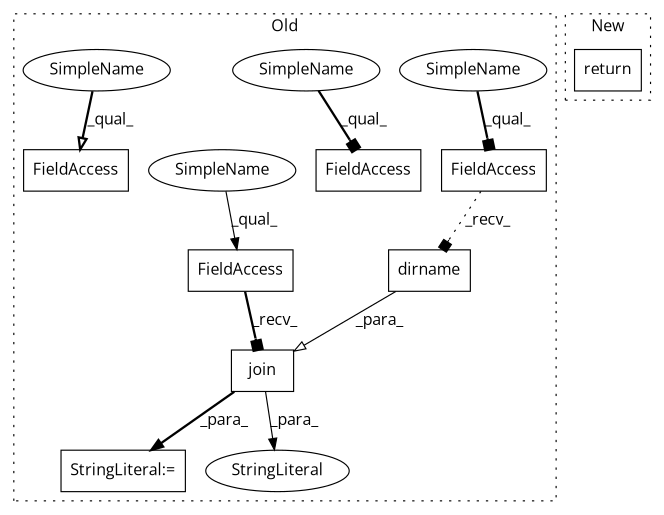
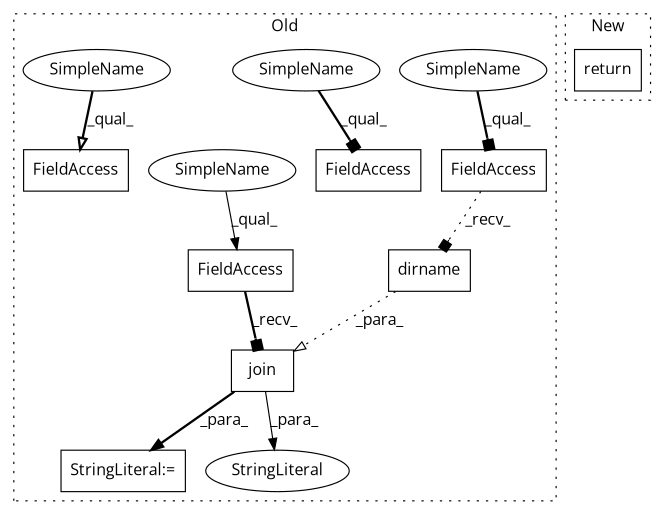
(350, 318) -> (350, 318)
